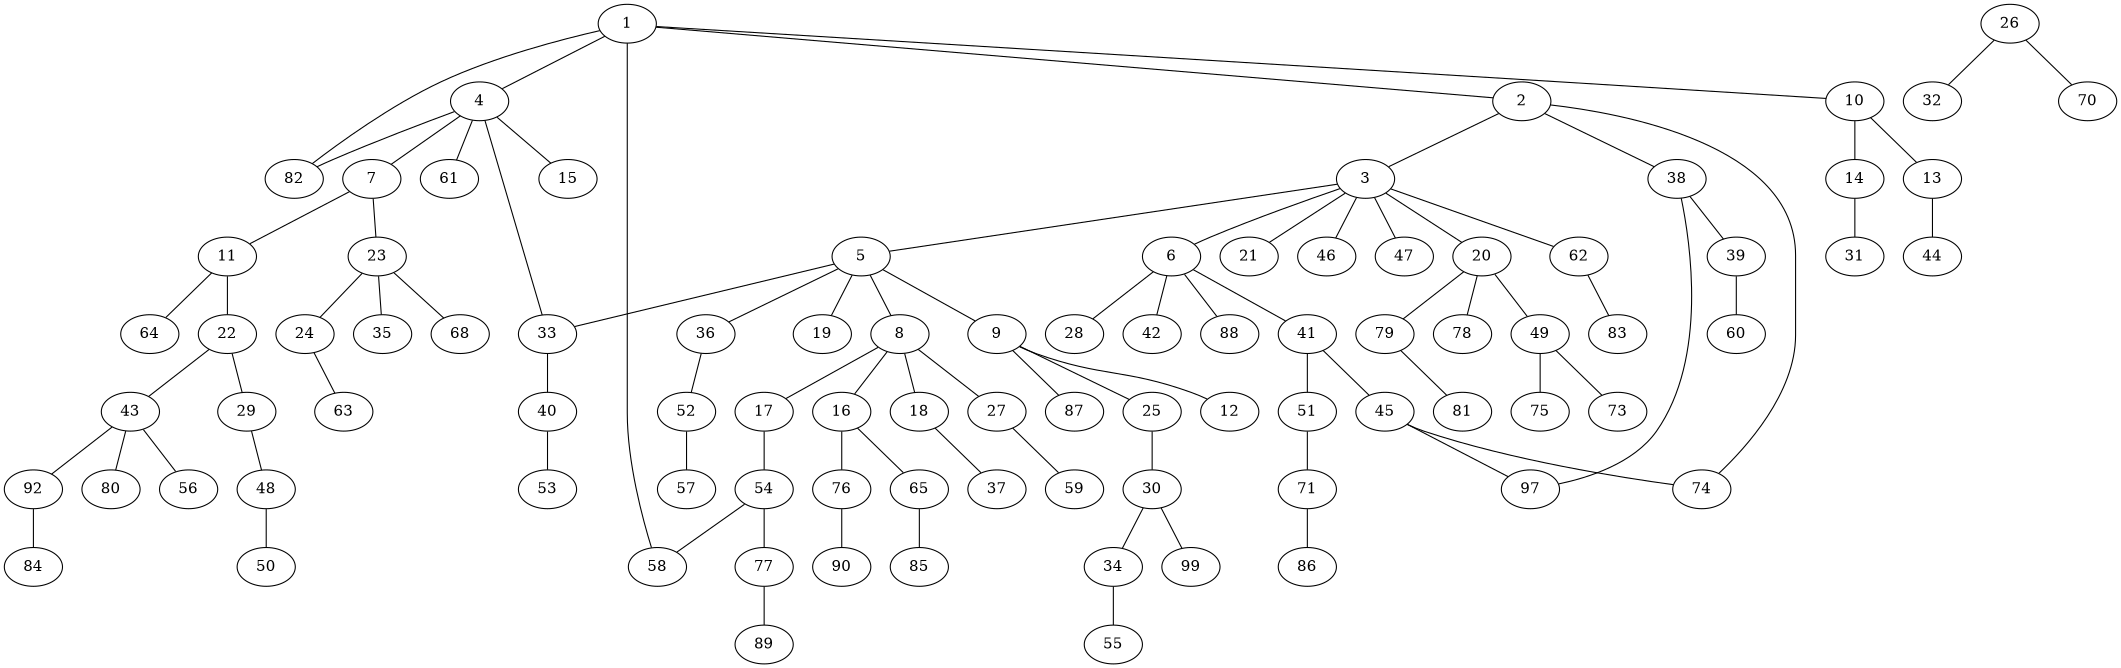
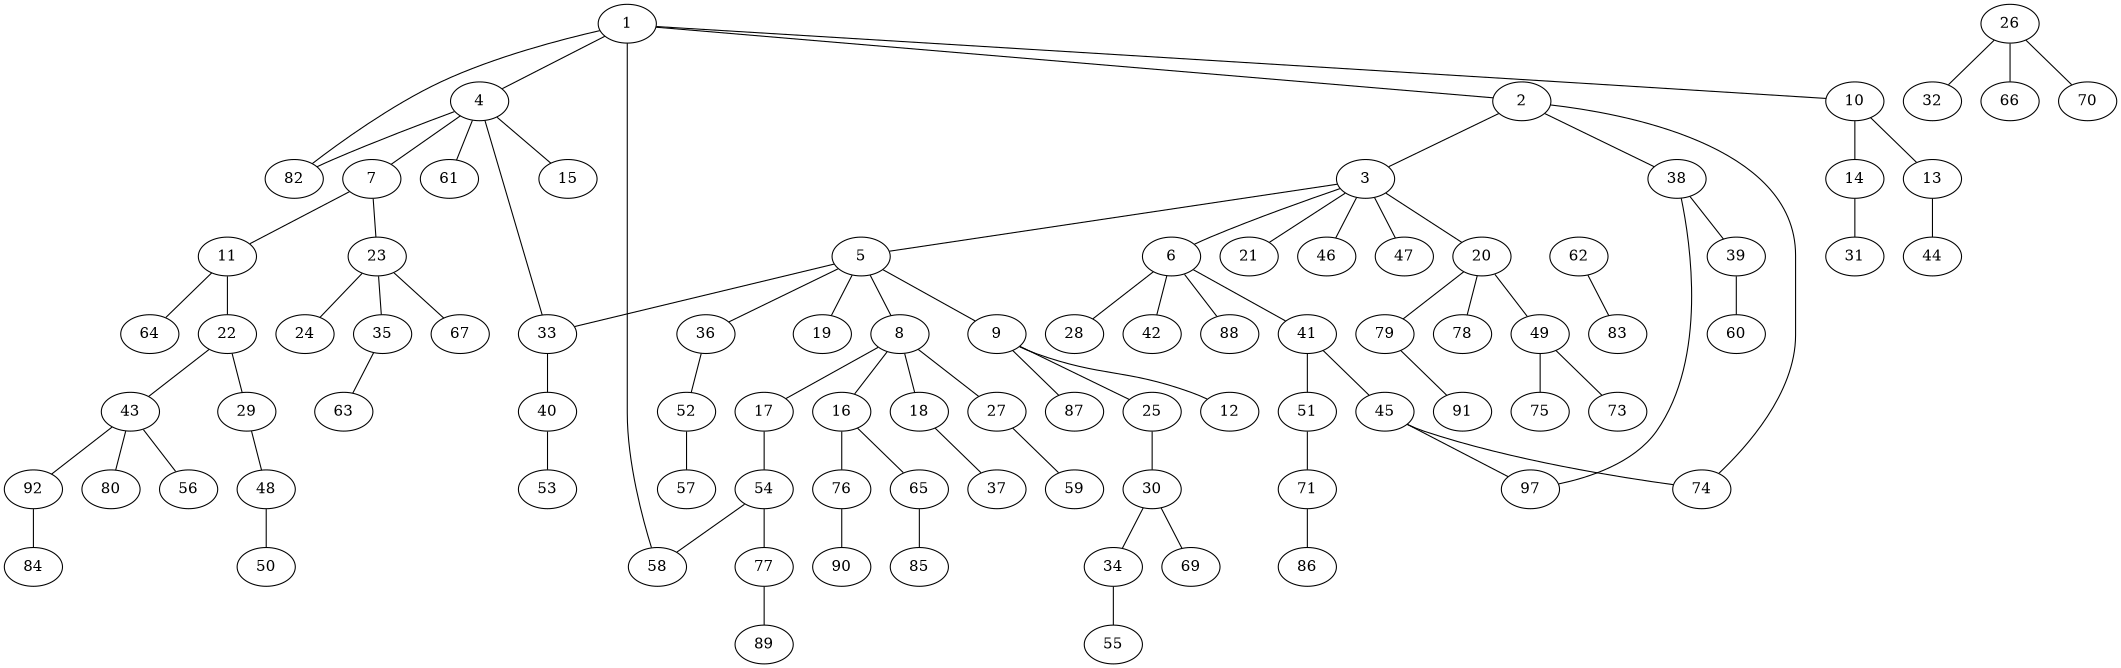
none -> (2010, 101)
(1472, 218) -> none
(460, 334) -> (460, 334)
(324, 373) -> (363, 373)
(1463, 412) -> (1463, 412)
(1191, 567) -> (1191, 567)
